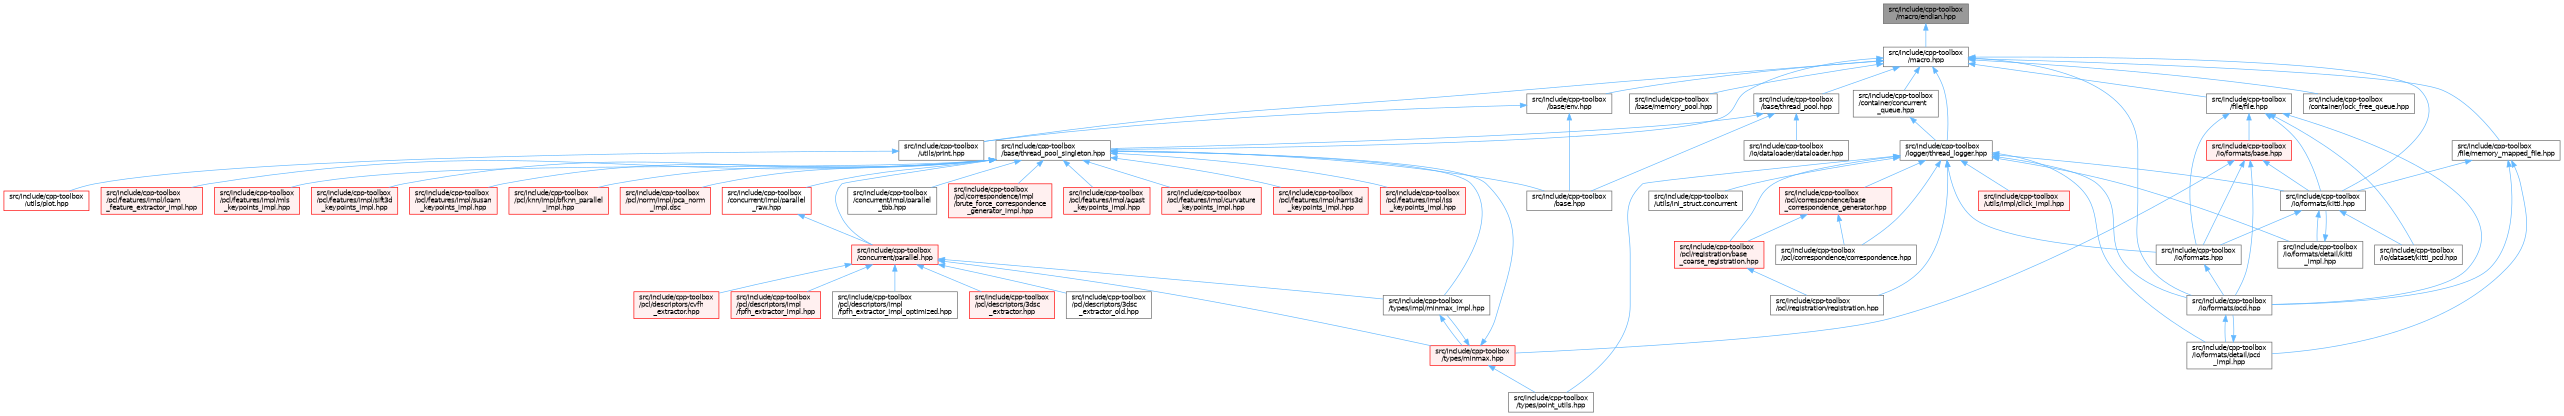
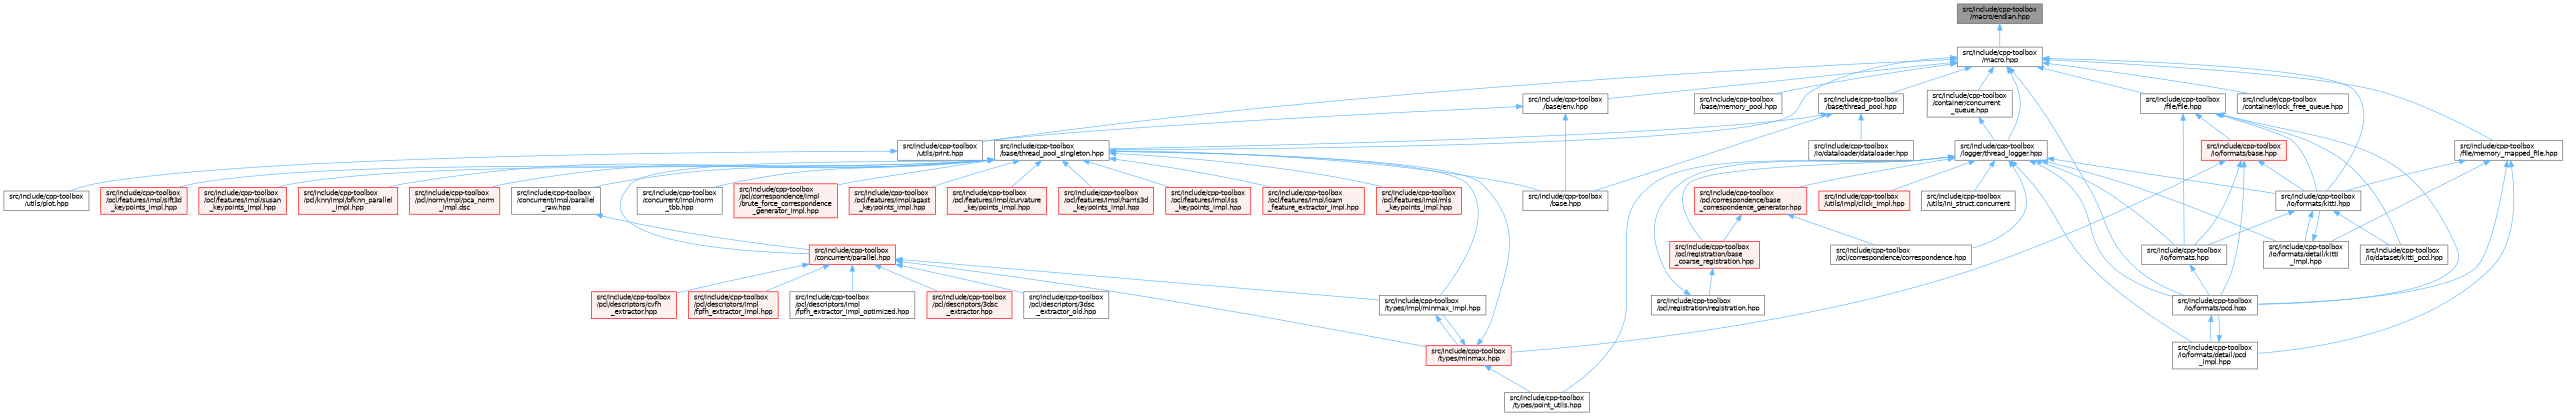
(46, 201) -> (46, 201)
(767, 201) -> (556, 201)
(892, 201) -> (680, 201)
none -> (2408, 202)
(1936, 245) -> (1713, 170)
